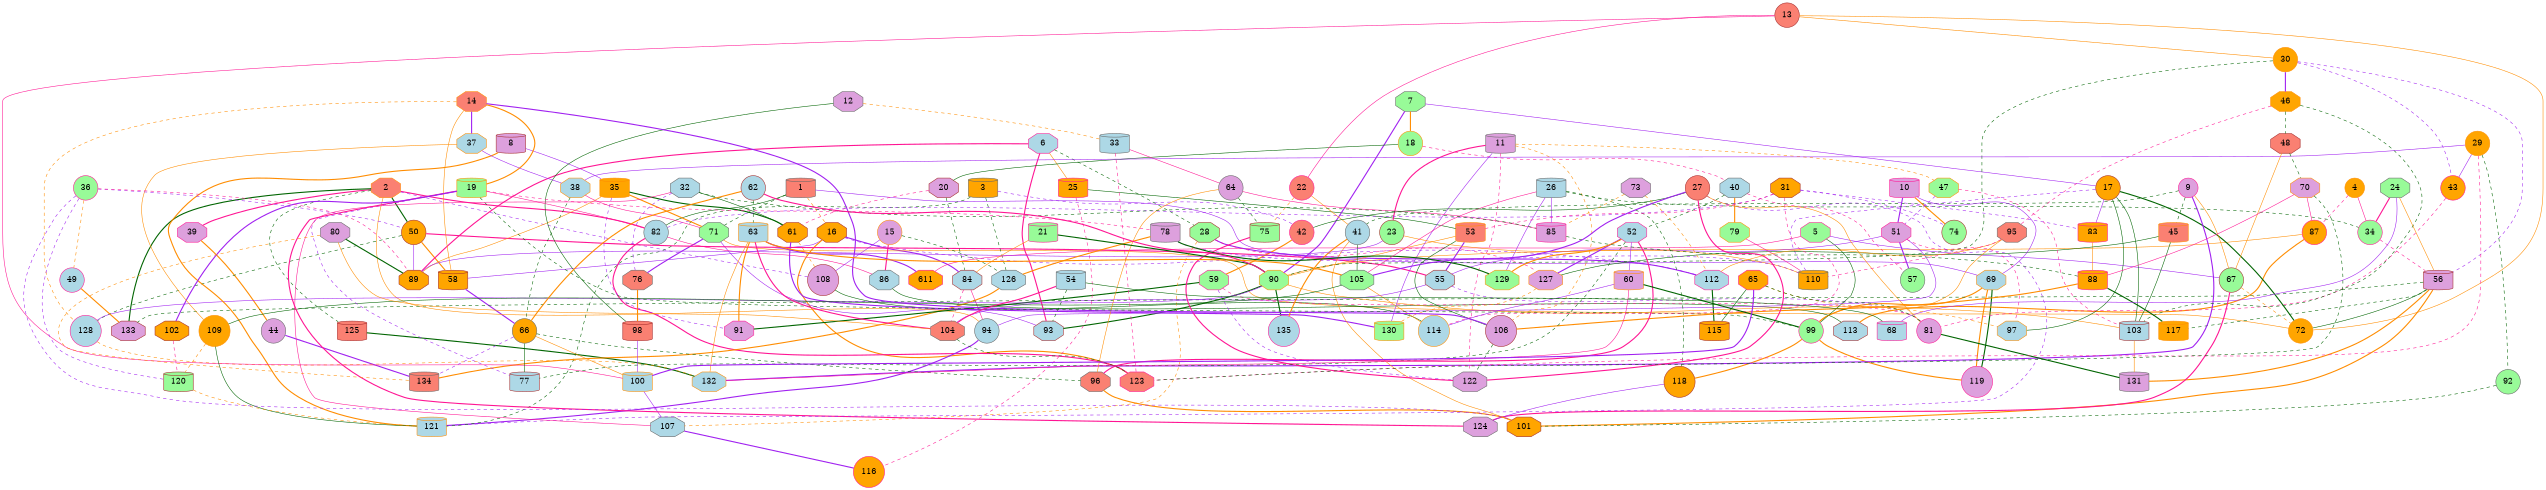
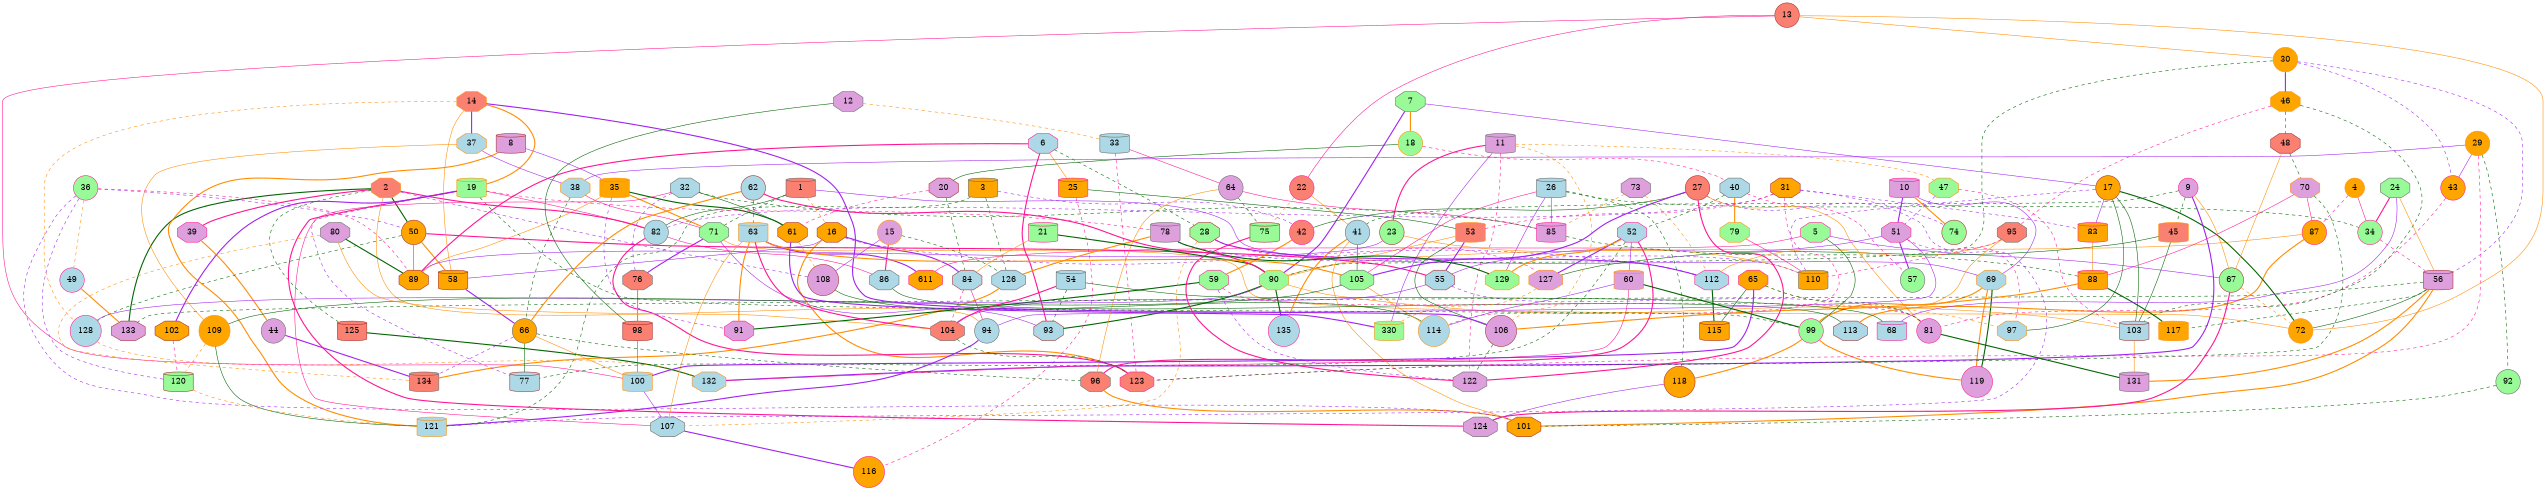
(721, 308) -> (696, 320)
(1389, 331) -> (1389, 331)
